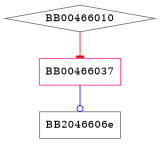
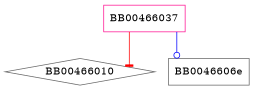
(80, 43) -> (129, 48)
(80, 125) -> (209, 72)
